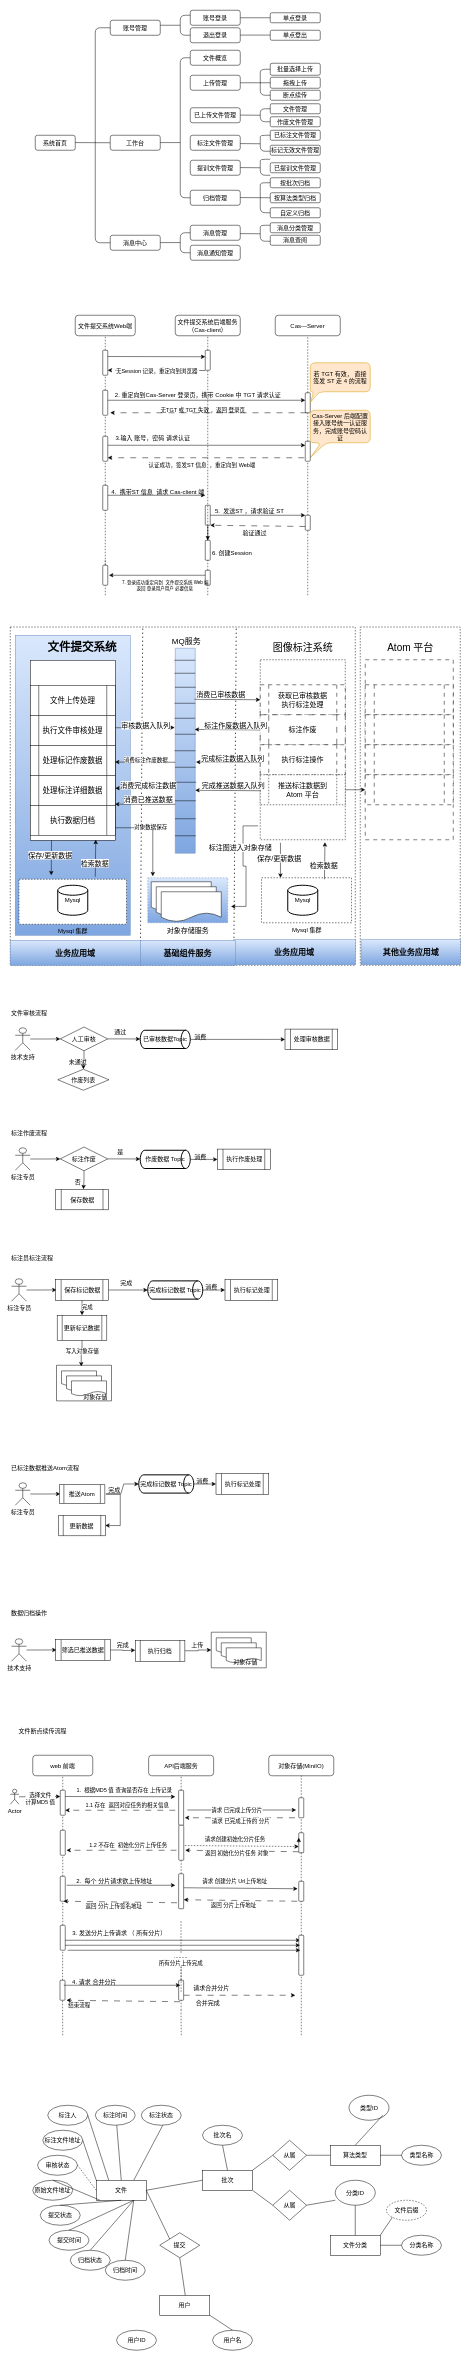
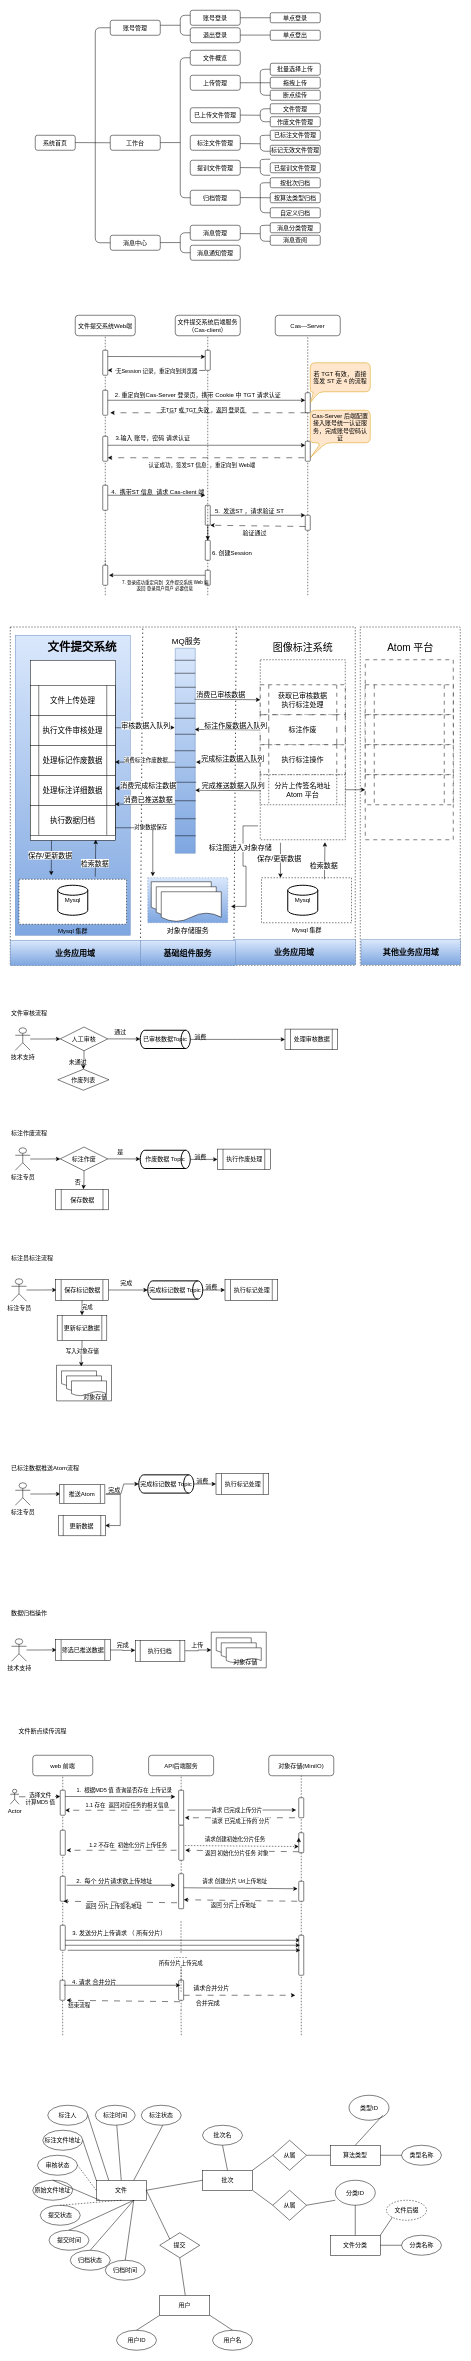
(303, 790) -> (303, 790)
(88, 2203) -> (88, 2203)
none -> (149, 2322)
